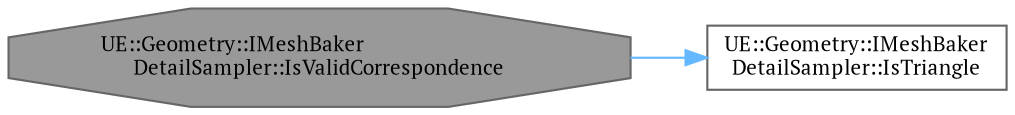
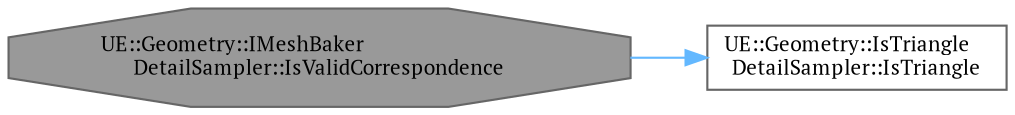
(857, 58) -> (857, 58)
